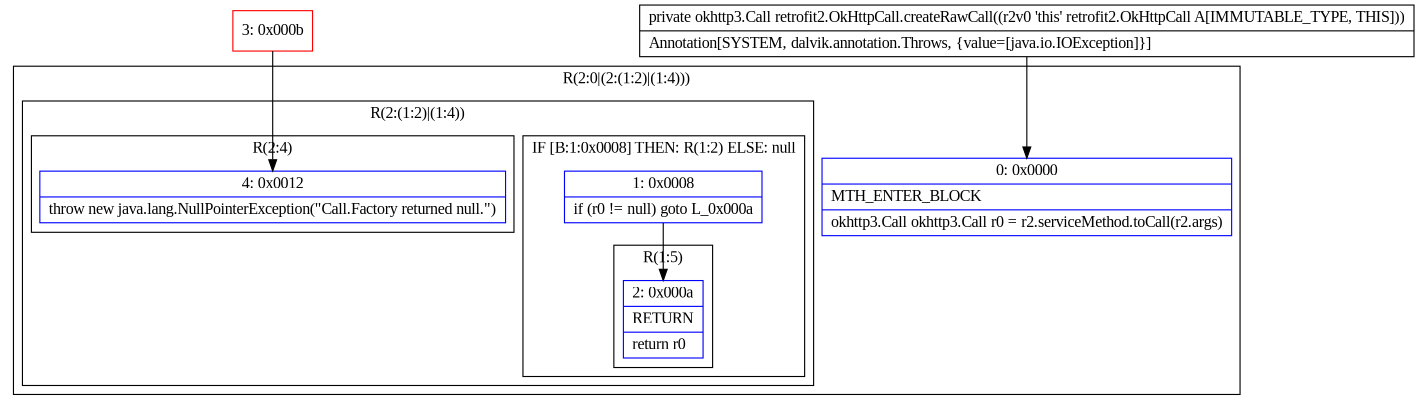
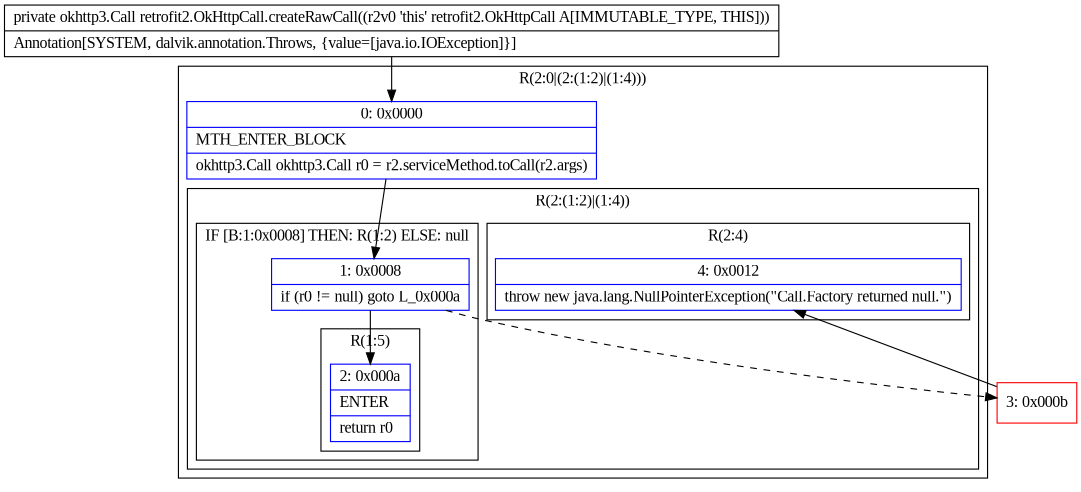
none -> (381, 213)
(663, 319) -> (364, 402)
none -> (714, 362)
